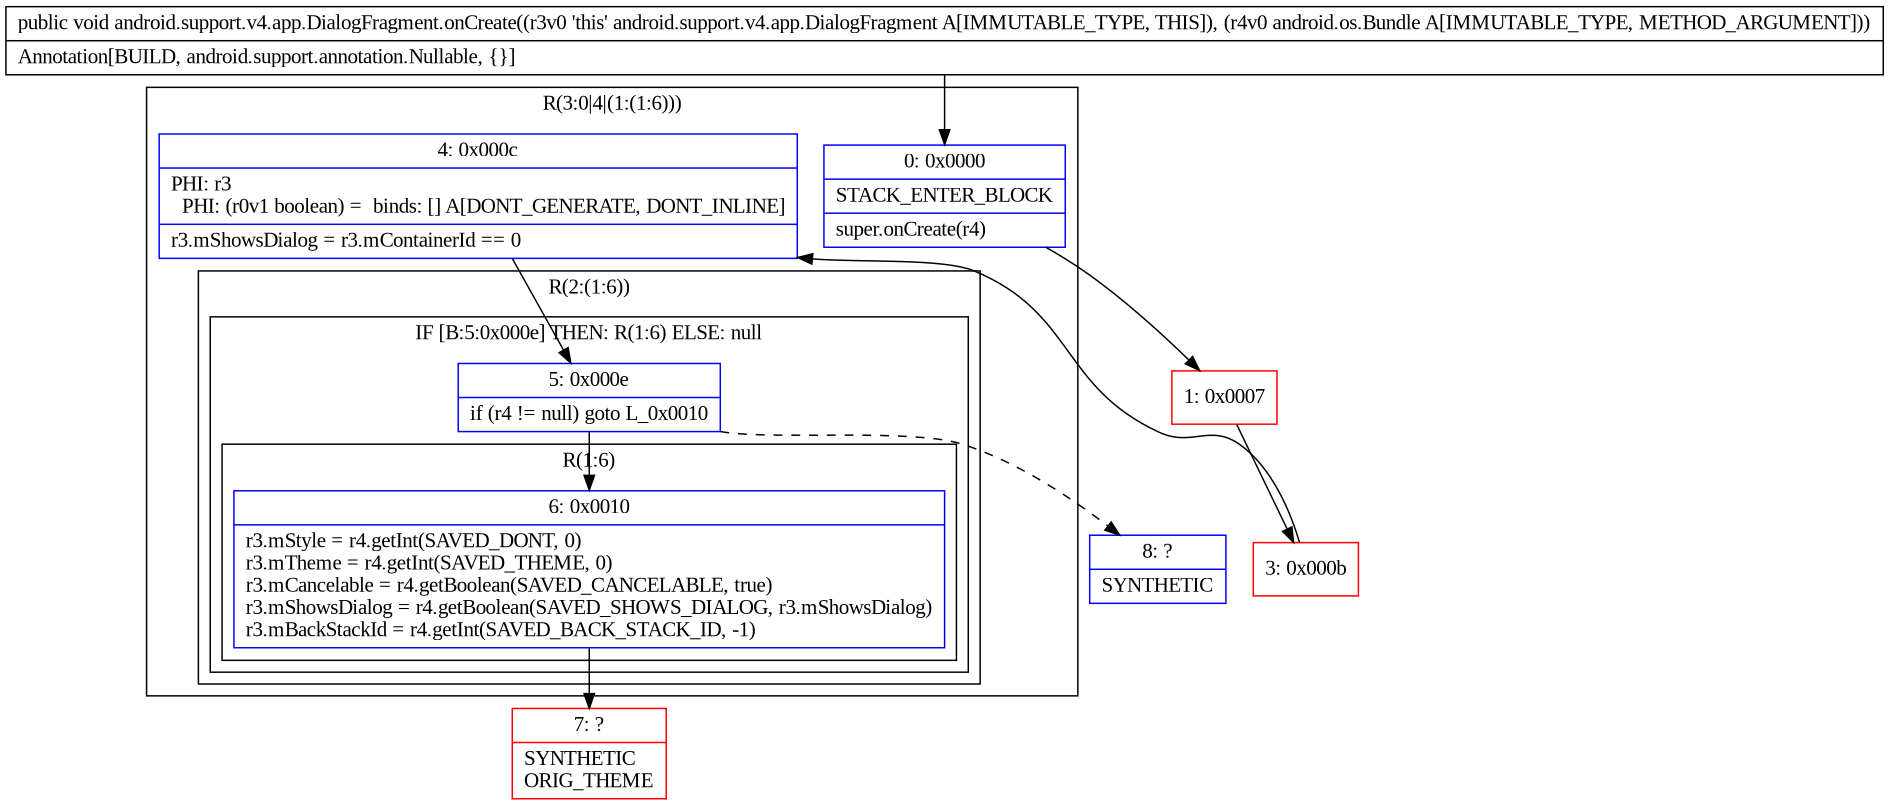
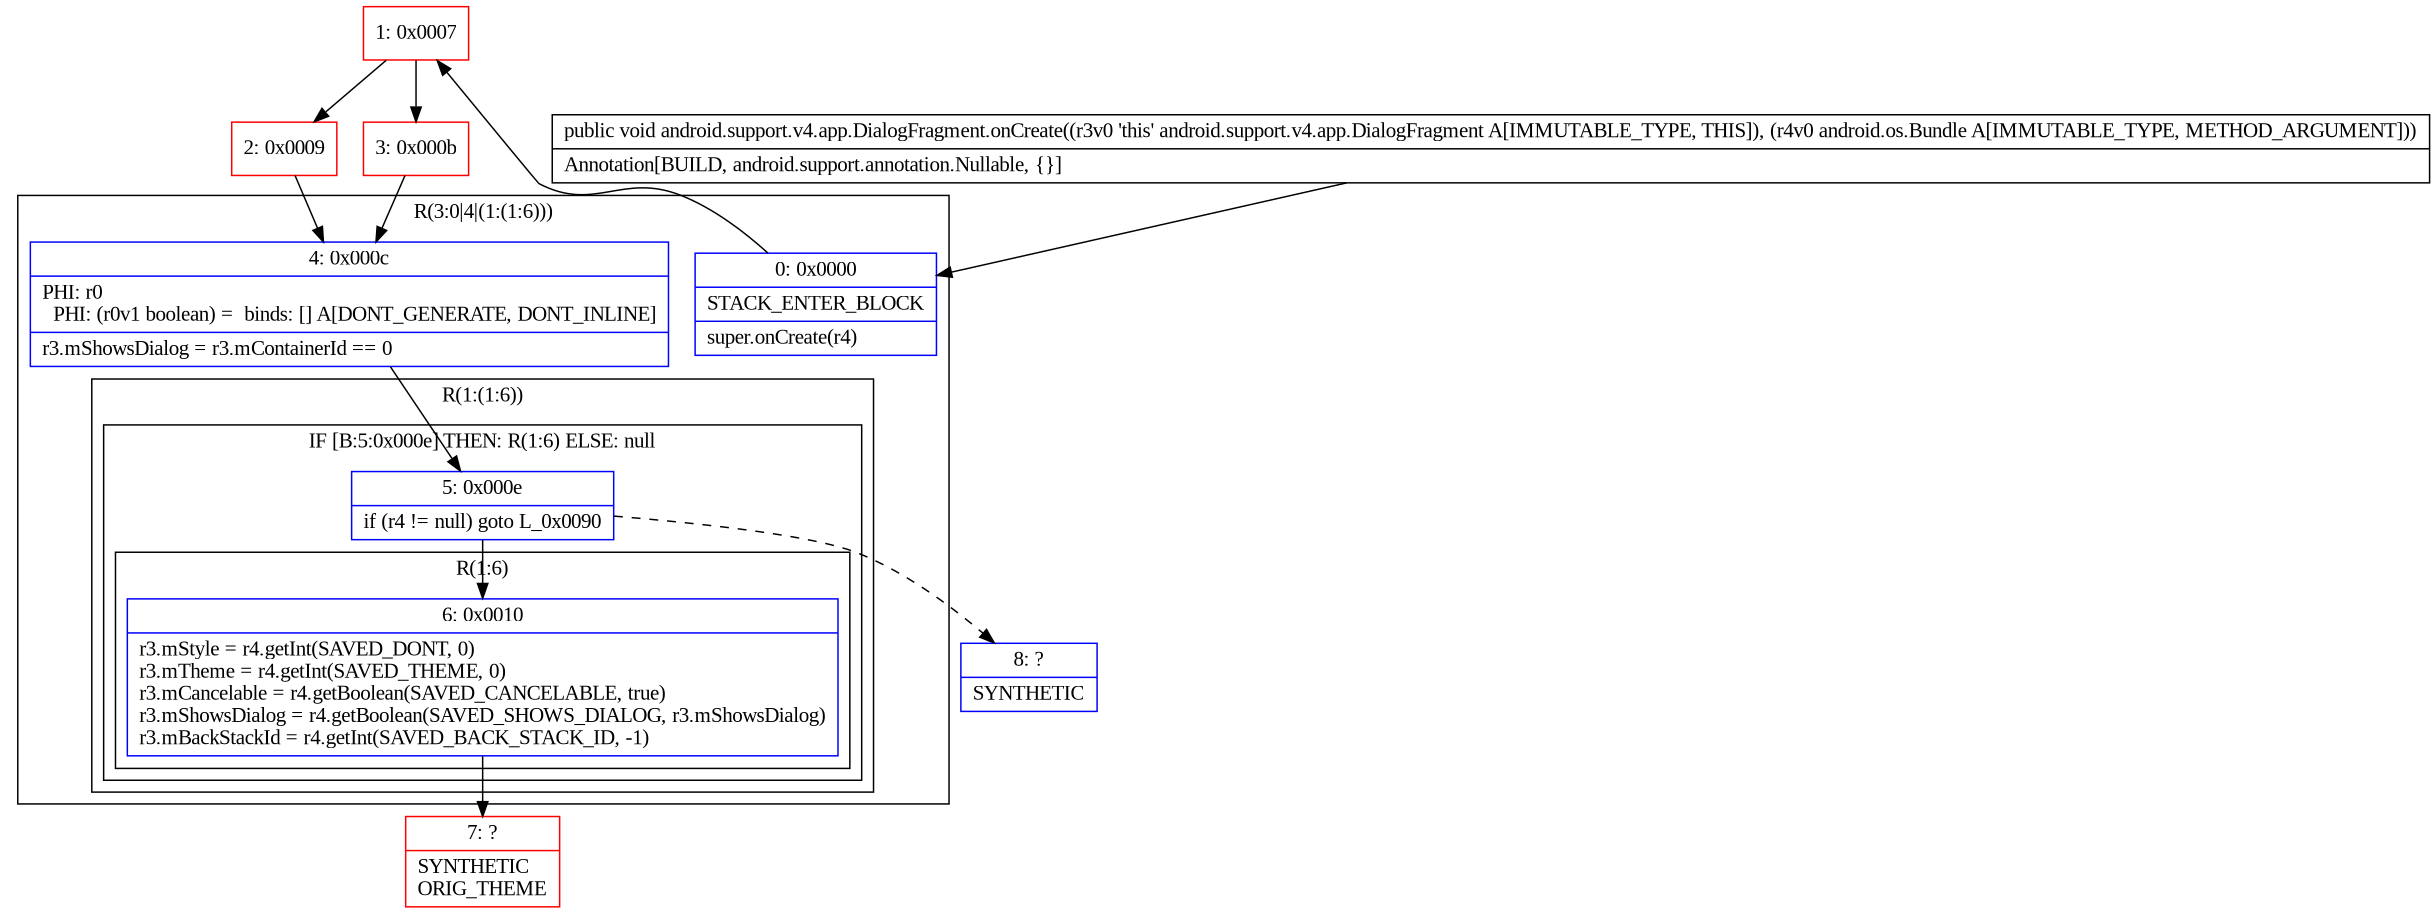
none -> (284, 149)
(204, 184) -> (76, 292)
(589, 288) -> (483, 396)
(589, 414) -> (483, 522)
